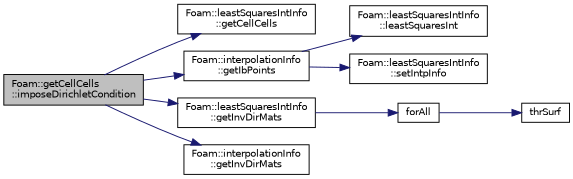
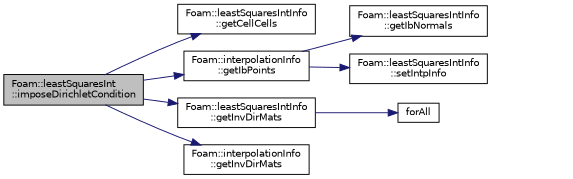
(419, 21) -> (419, 21)
(74, 90) -> (74, 90)
(546, 113) -> none
